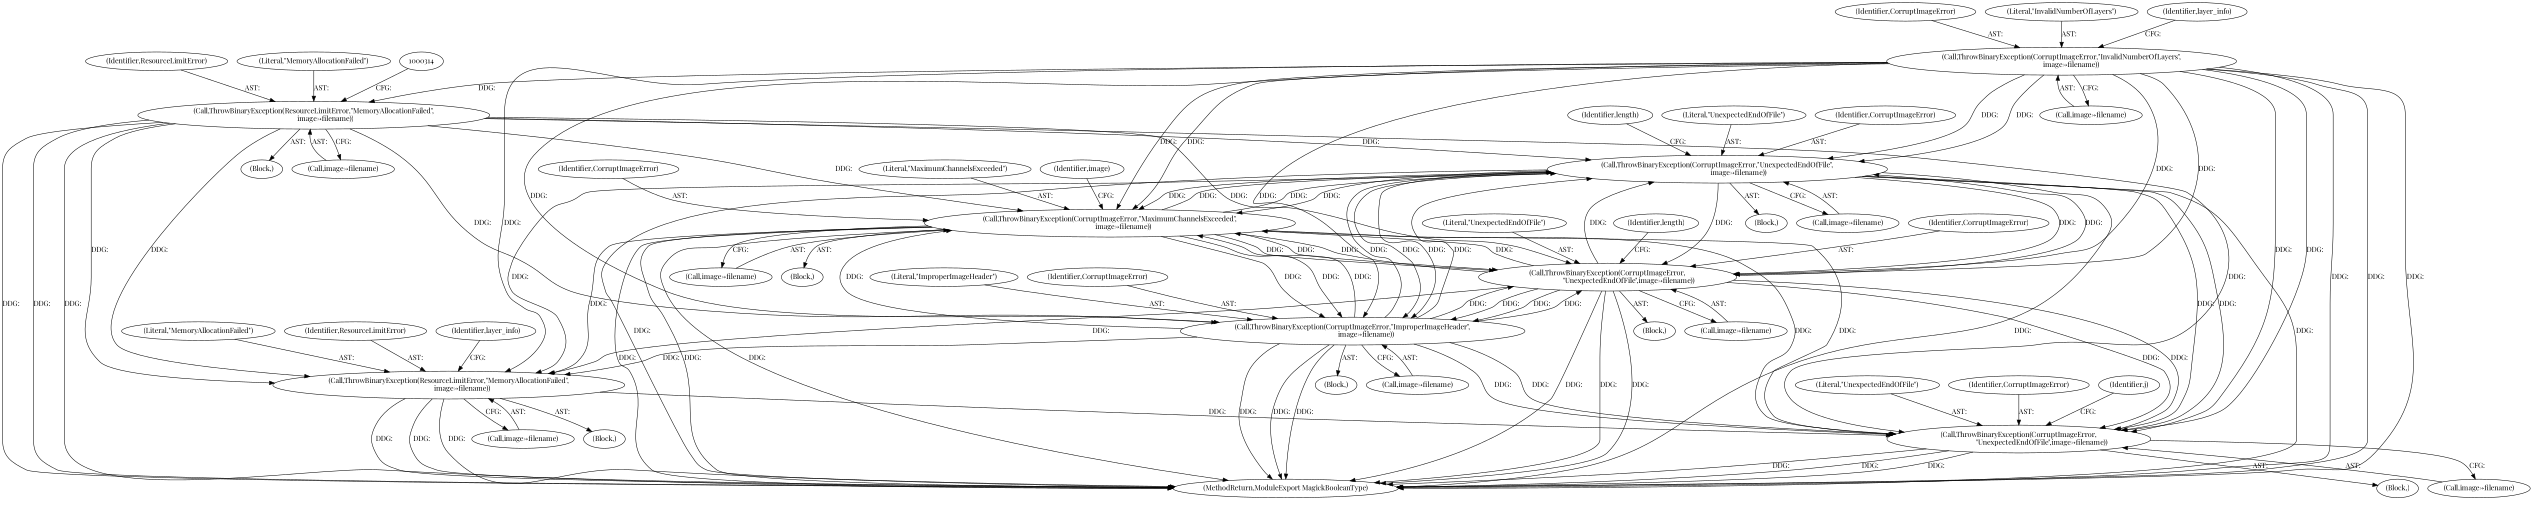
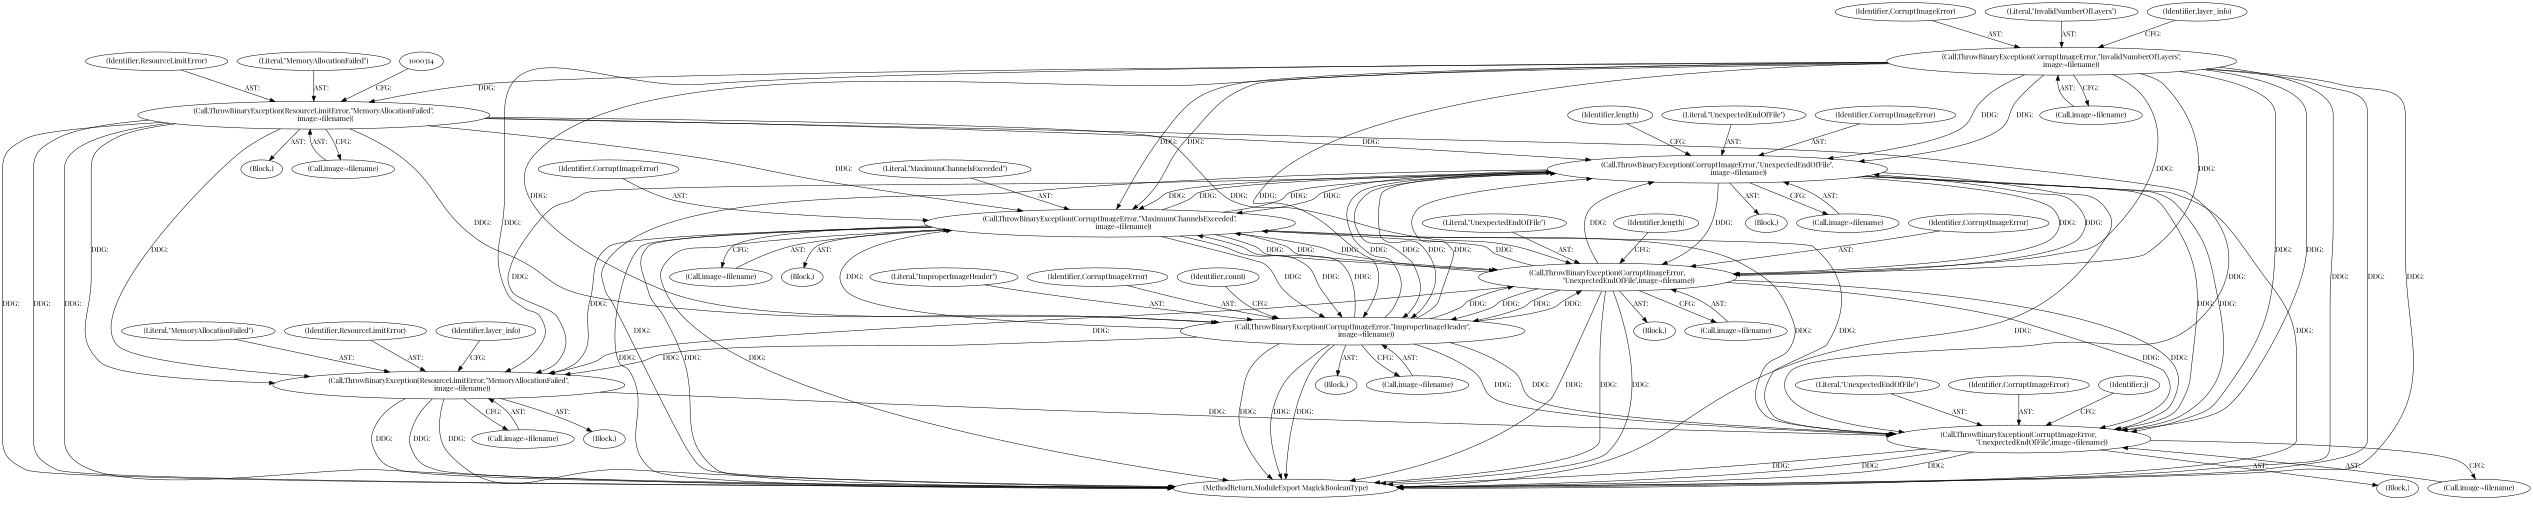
(1082, 169) -> none
none -> (1218, 277)
